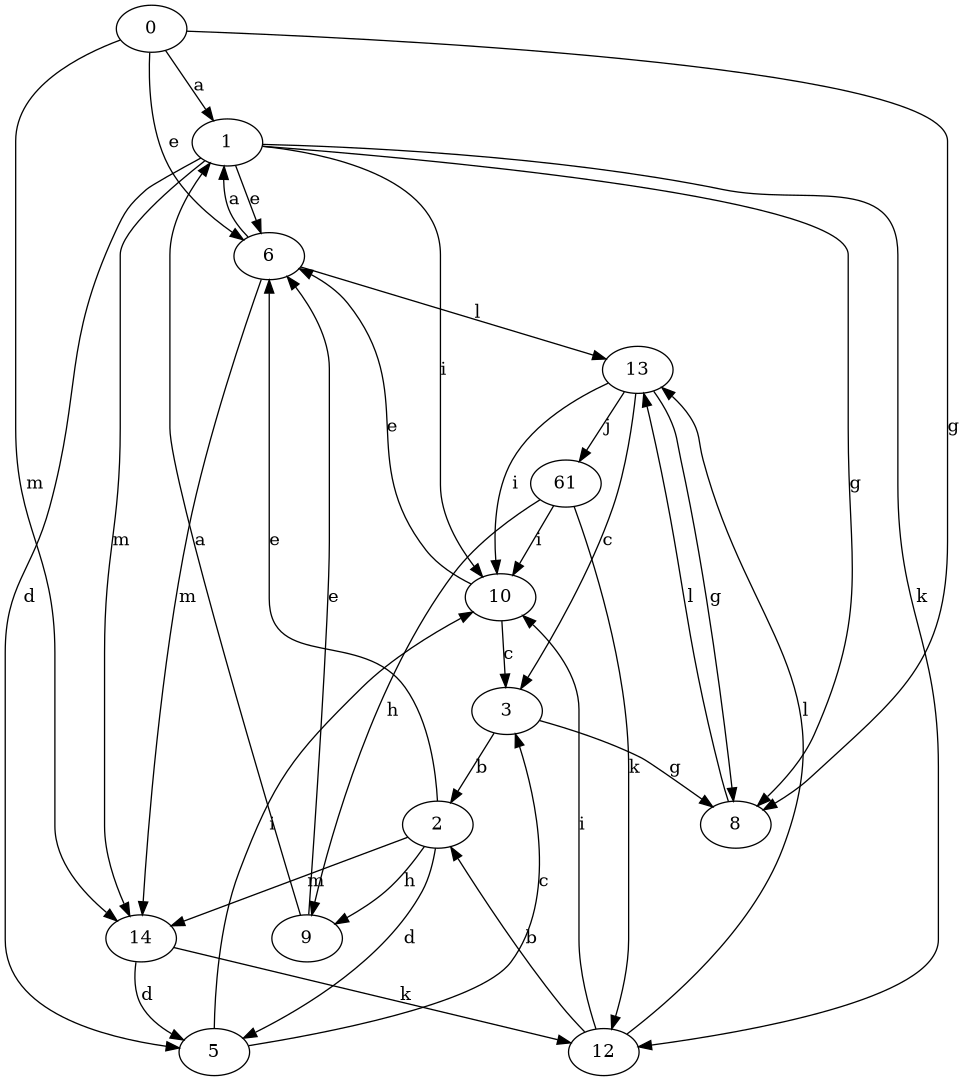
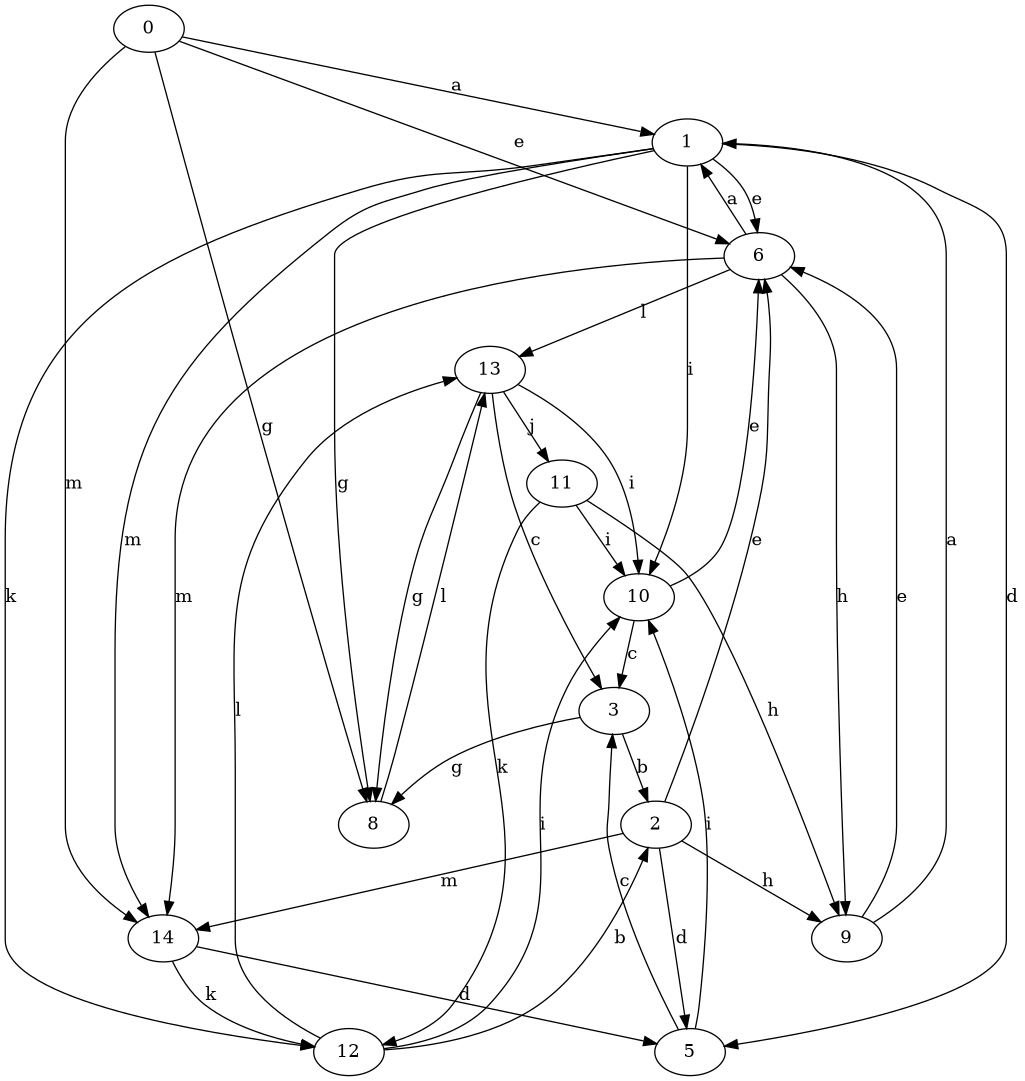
(566, 484) -> (562, 484)
none -> (837, 579)
